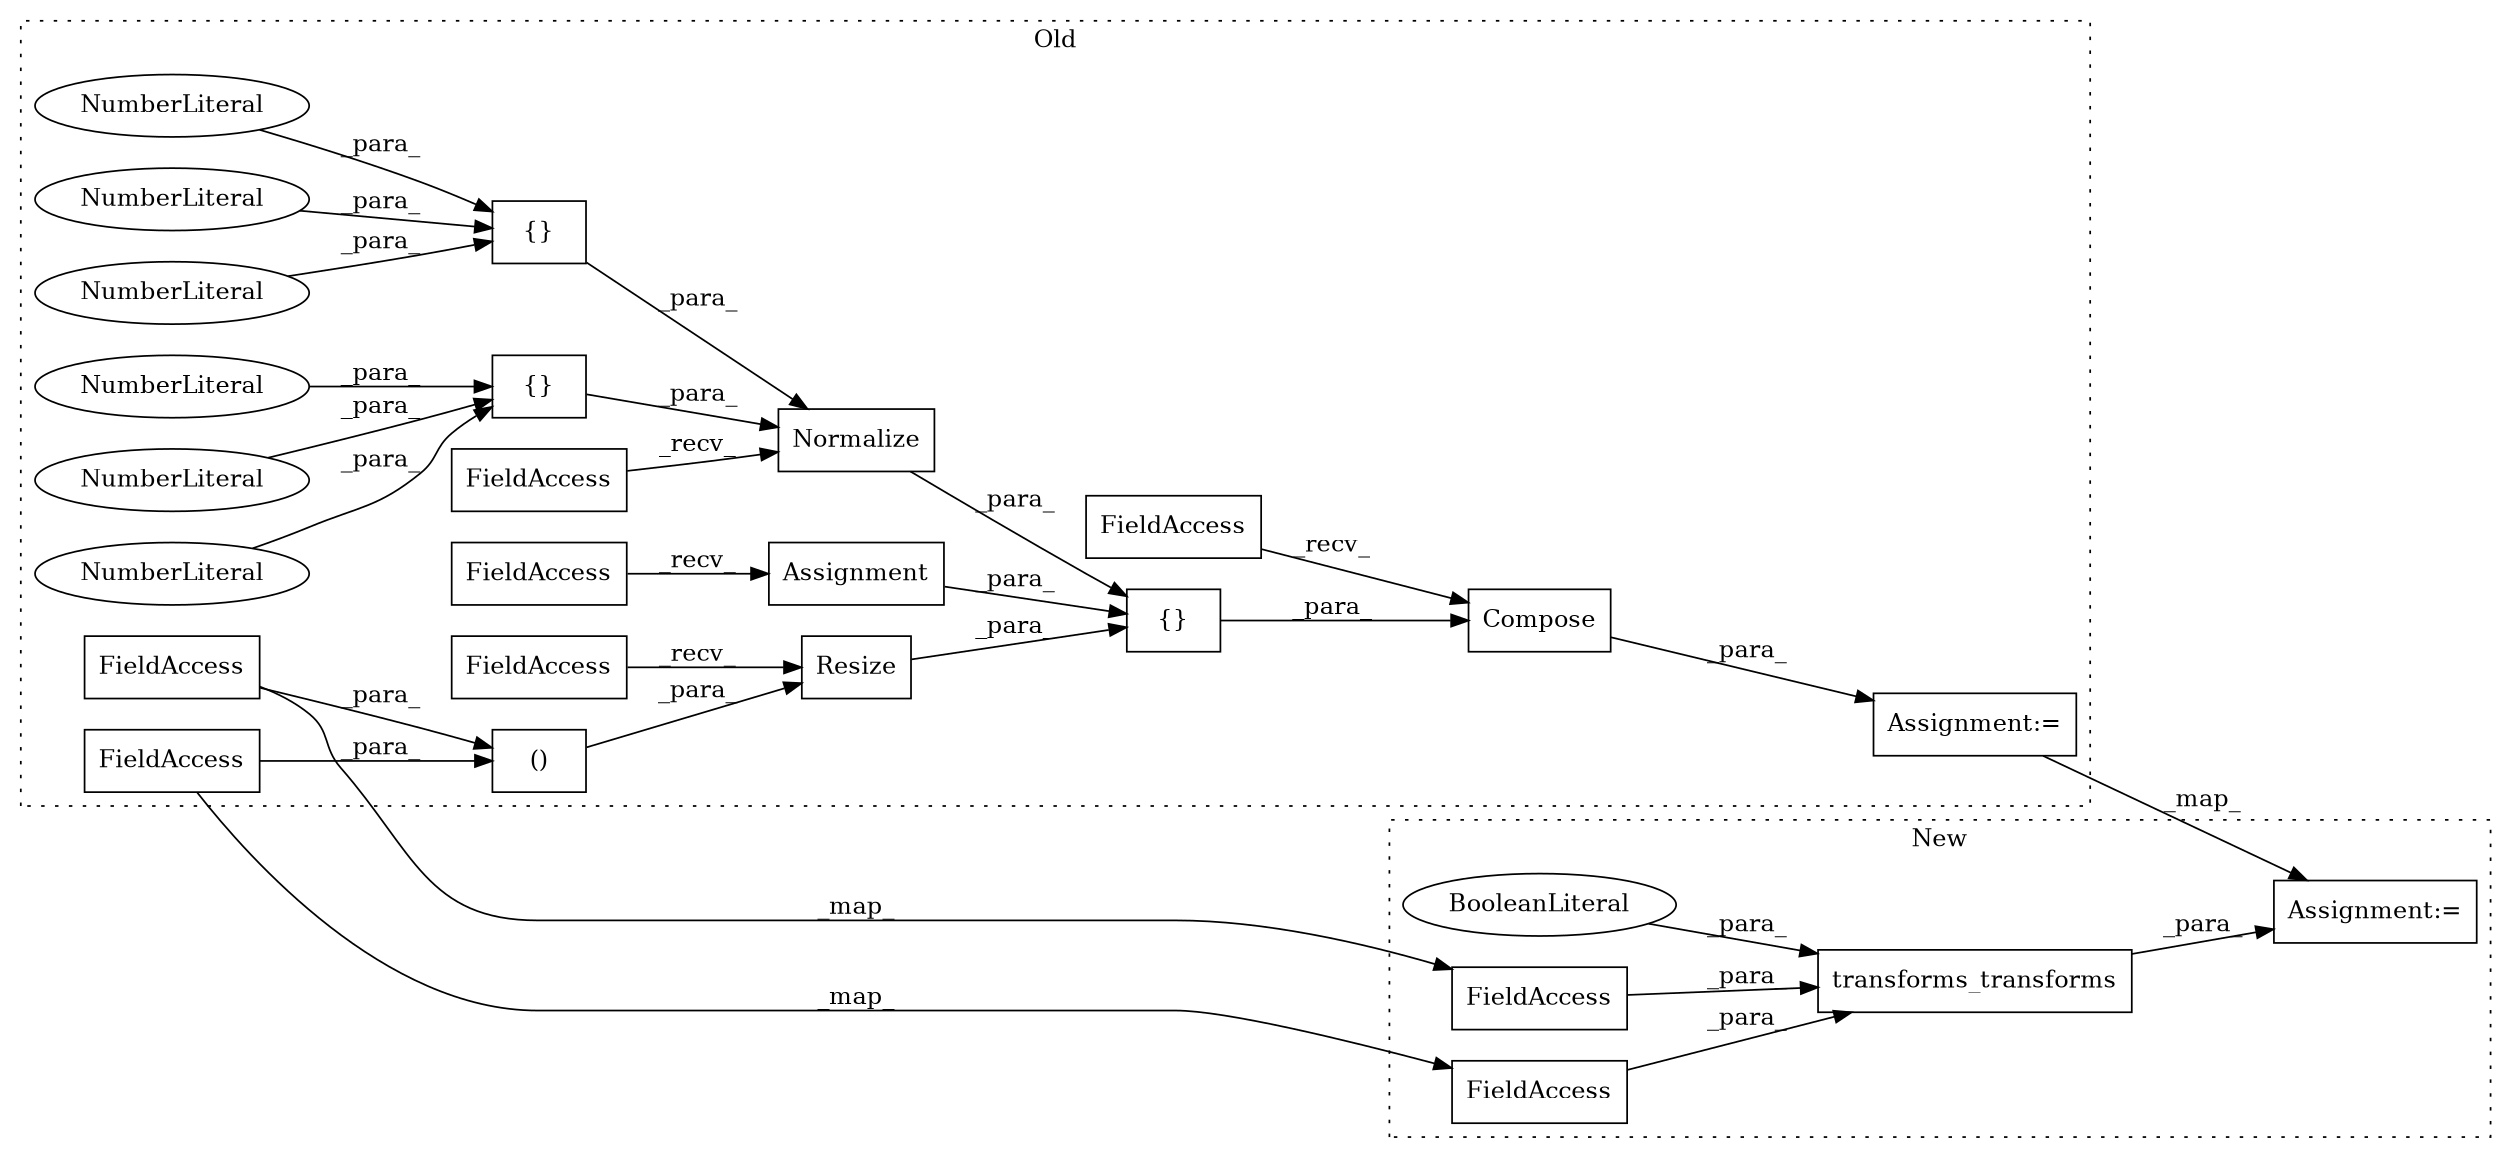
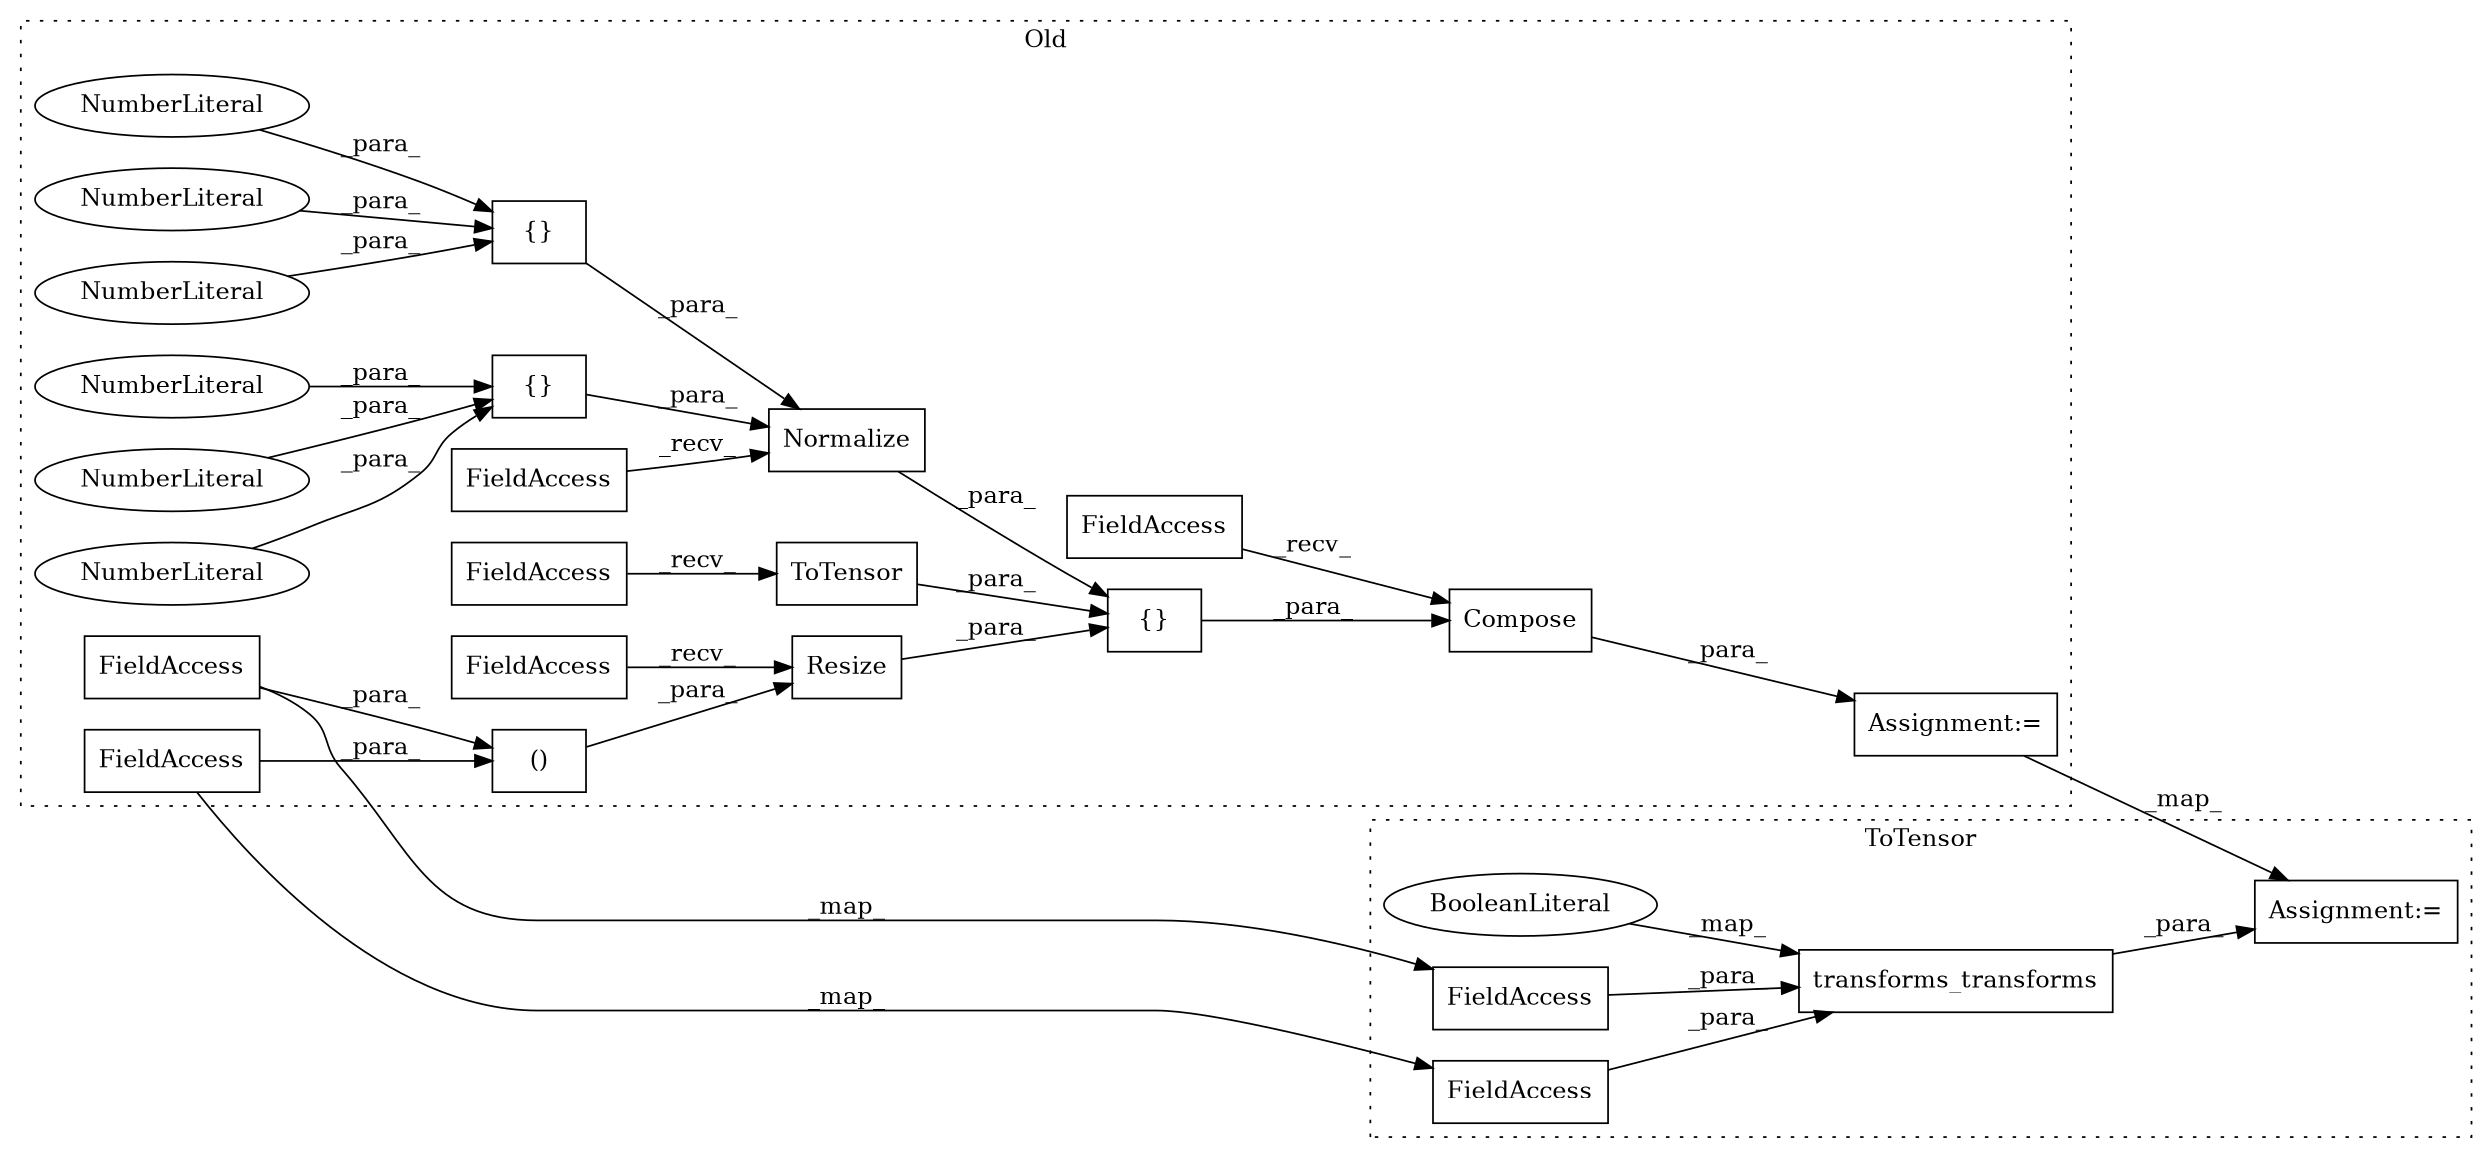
(856, 574) -> (847, 574)
(1940, 840) -> (1921, 840)
(1747, 925) -> (1728, 925)
